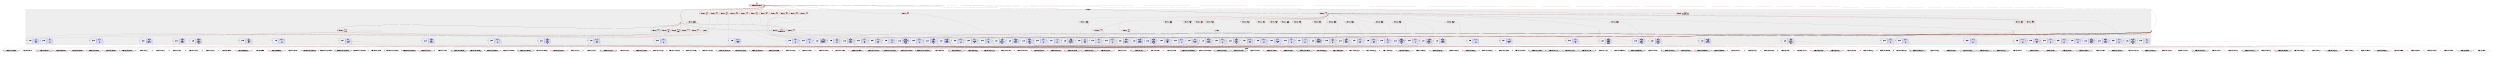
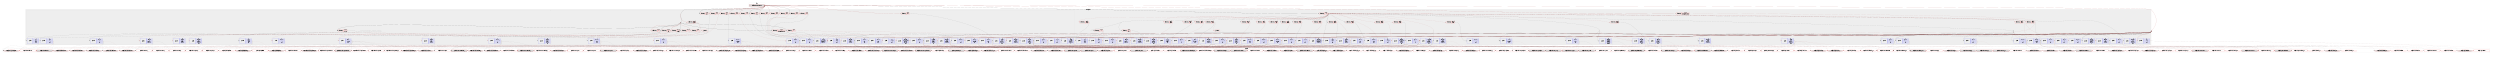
(2366, 51) -> none
